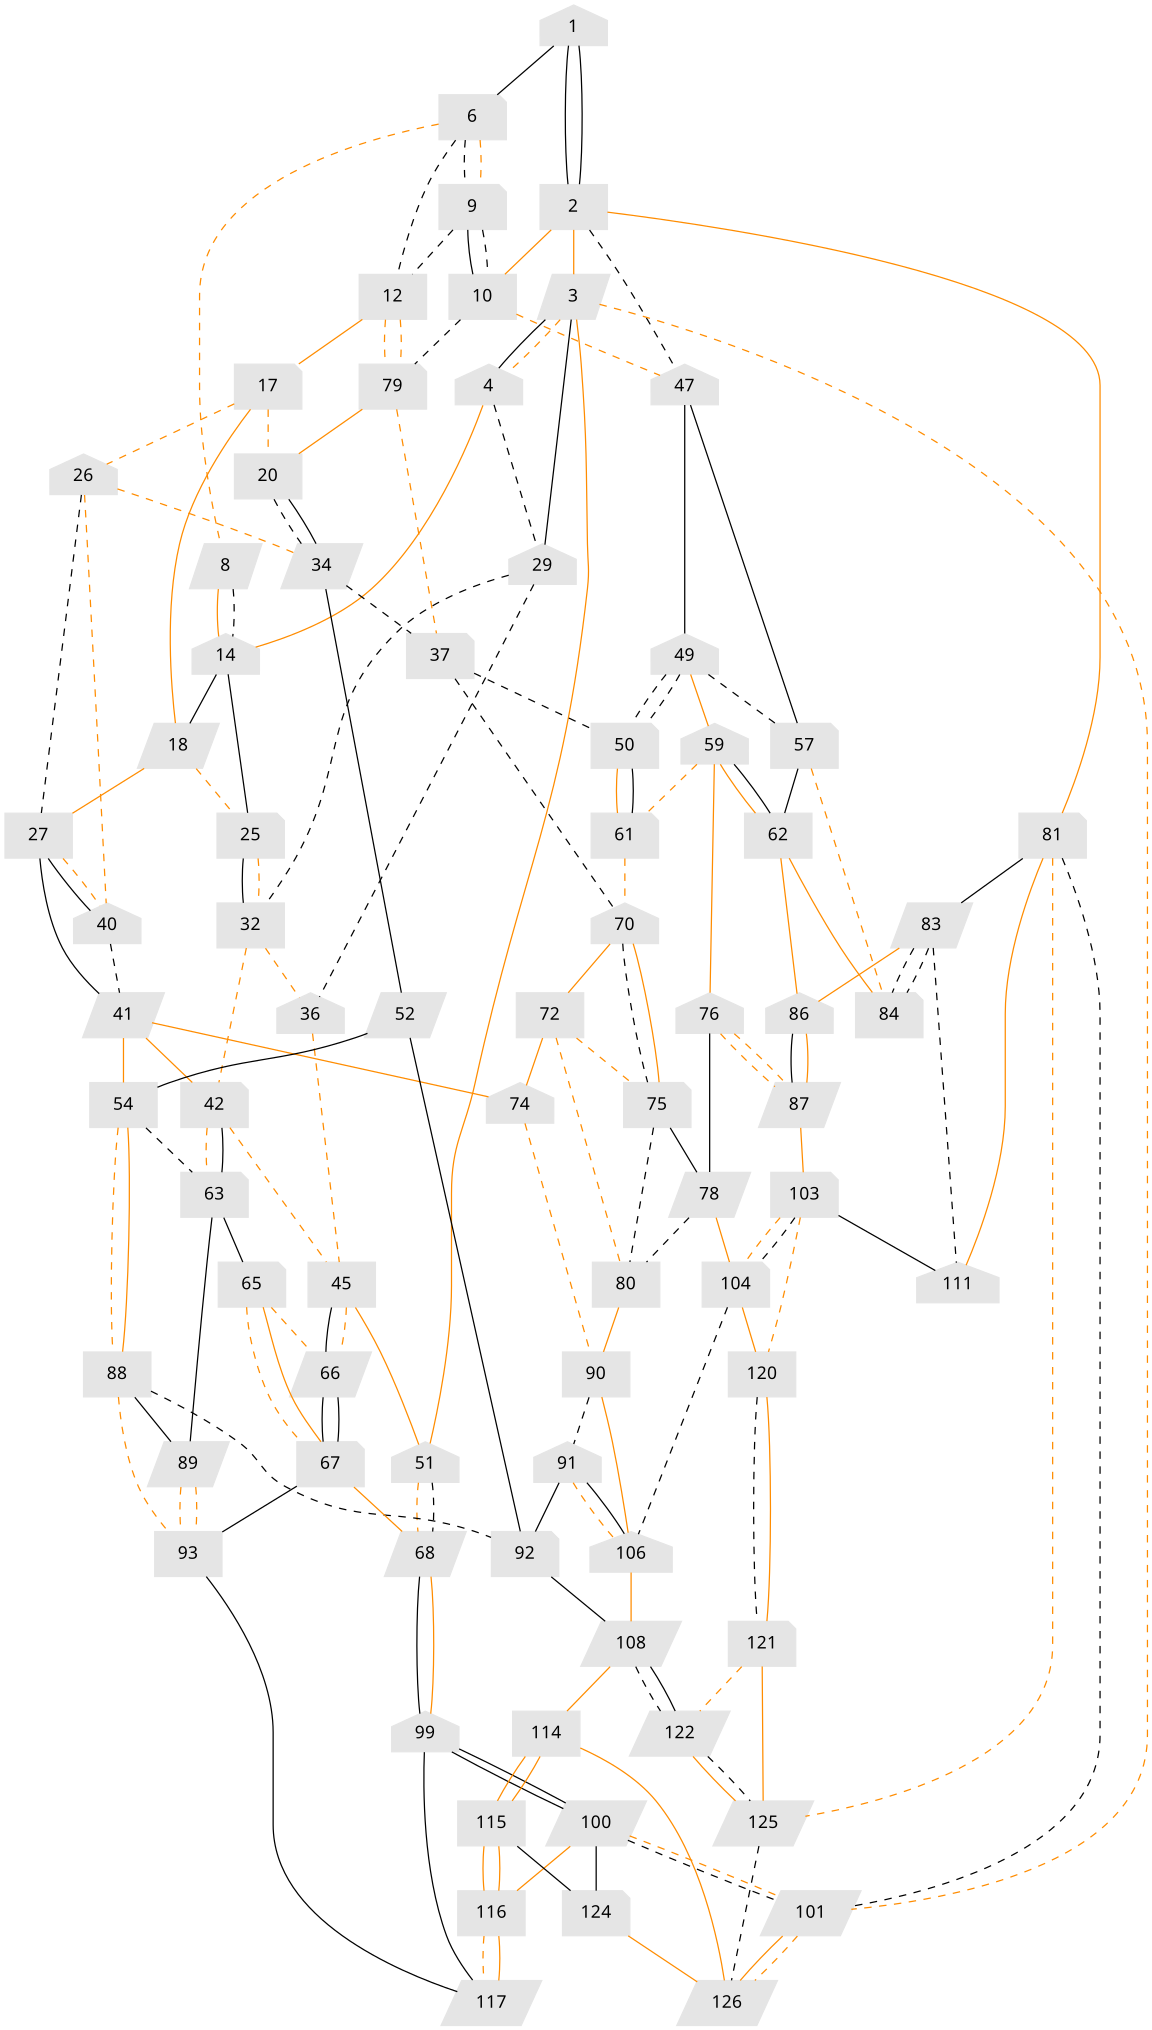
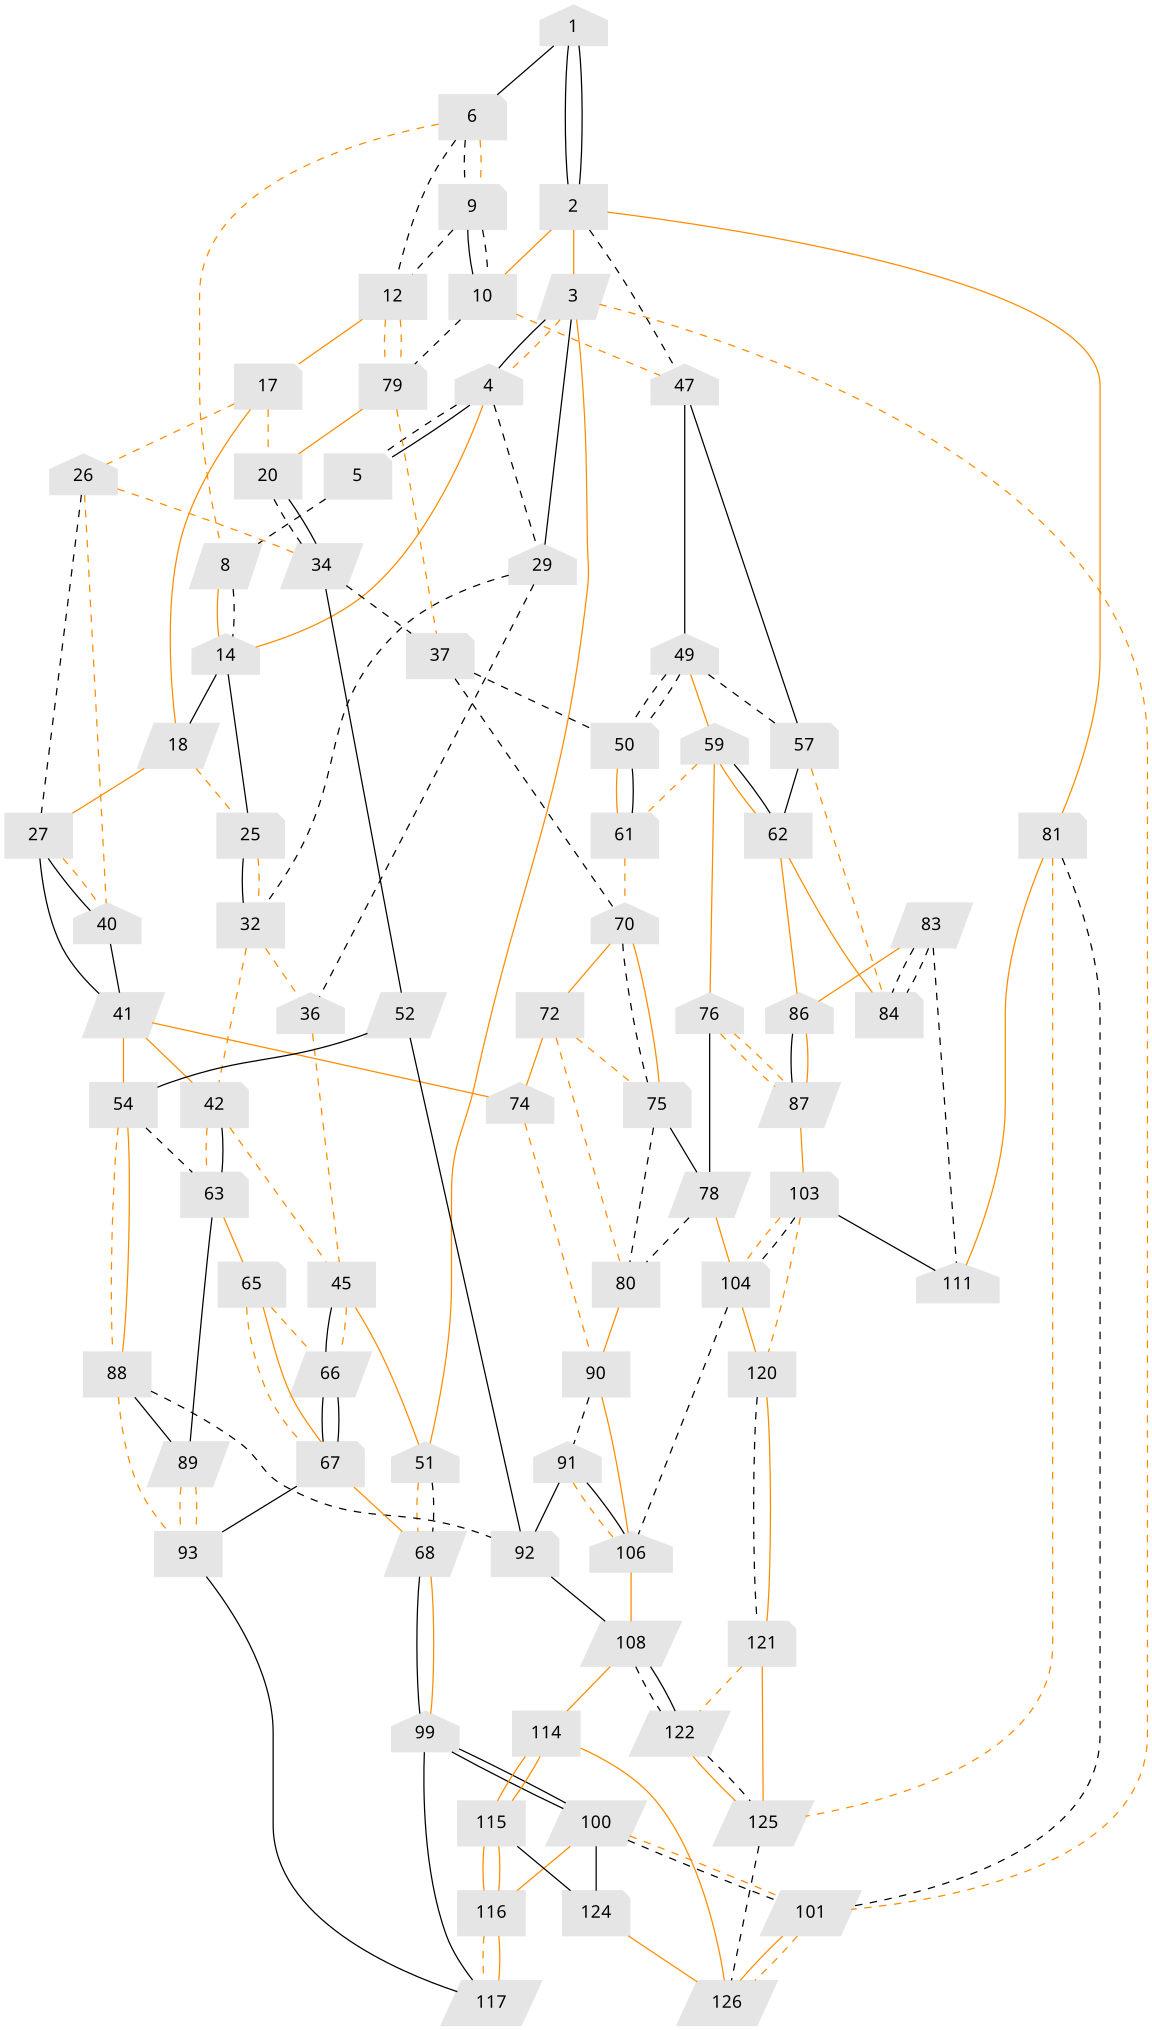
none -> (358, 476)
(992, 881) -> none
(115, 968) -> (115, 968)
(233, 1240) -> (233, 1240)
